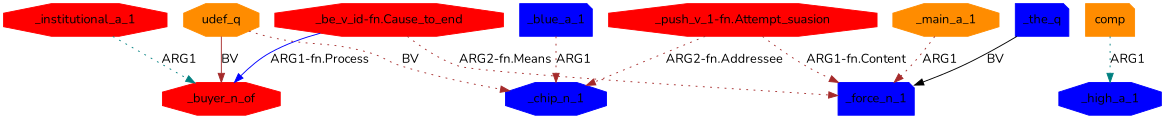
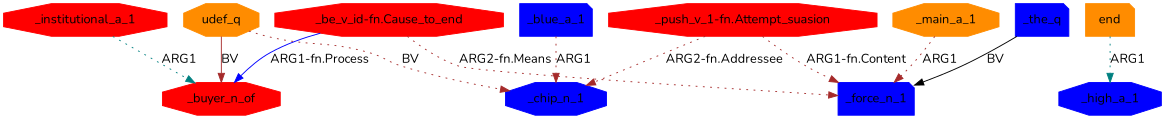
(1110, 20) -> (1110, 20)
